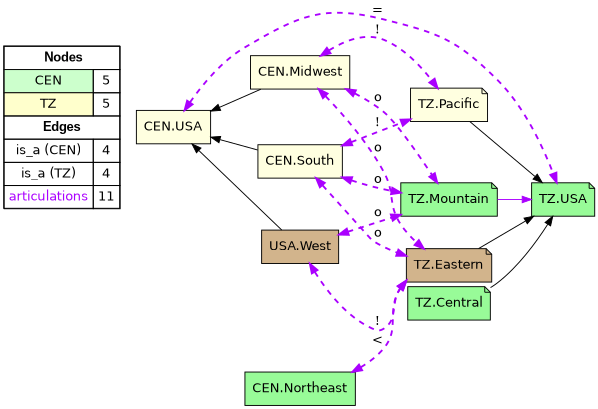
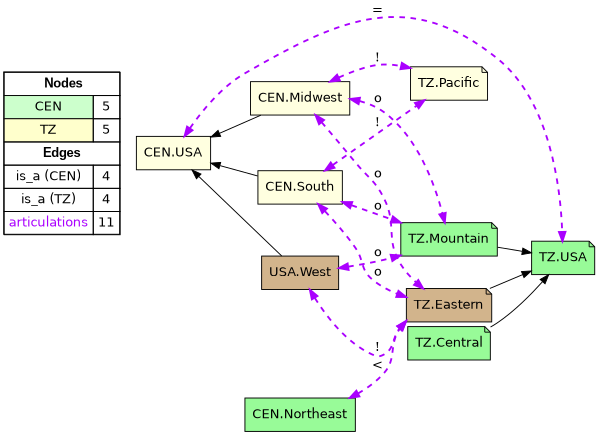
(502, 149) -> none
(510, 199) -> (510, 249)
